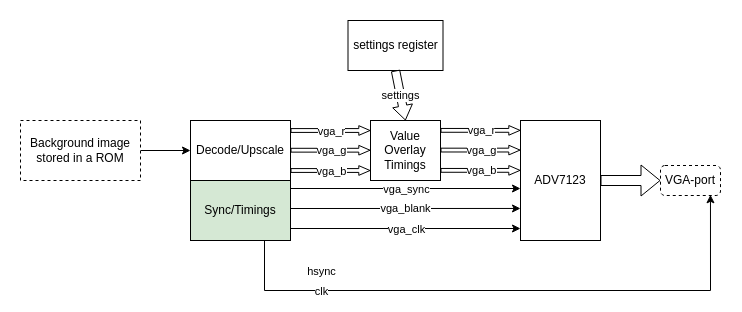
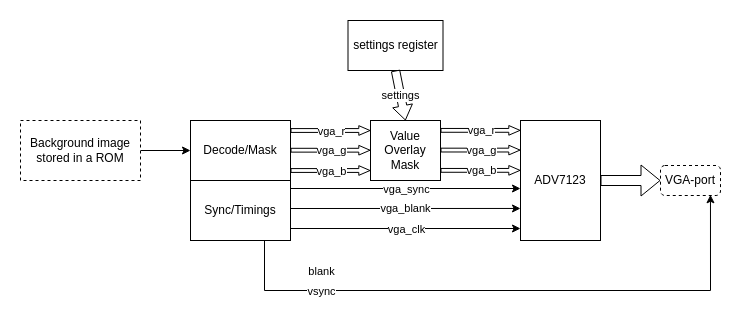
(241, 151) -> (241, 151)
(406, 151) -> (406, 151)
(241, 211) -> (241, 211)
(322, 272) -> (322, 272)
(322, 292) -> (322, 292)
